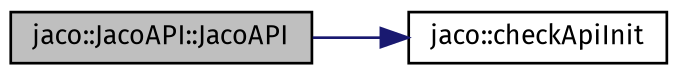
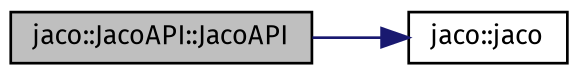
(538, 38) -> (488, 38)
